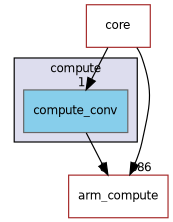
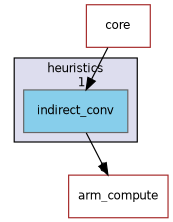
(76, 69) -> (76, 69)
(149, 105) -> none
(76, 111) -> (76, 111)
